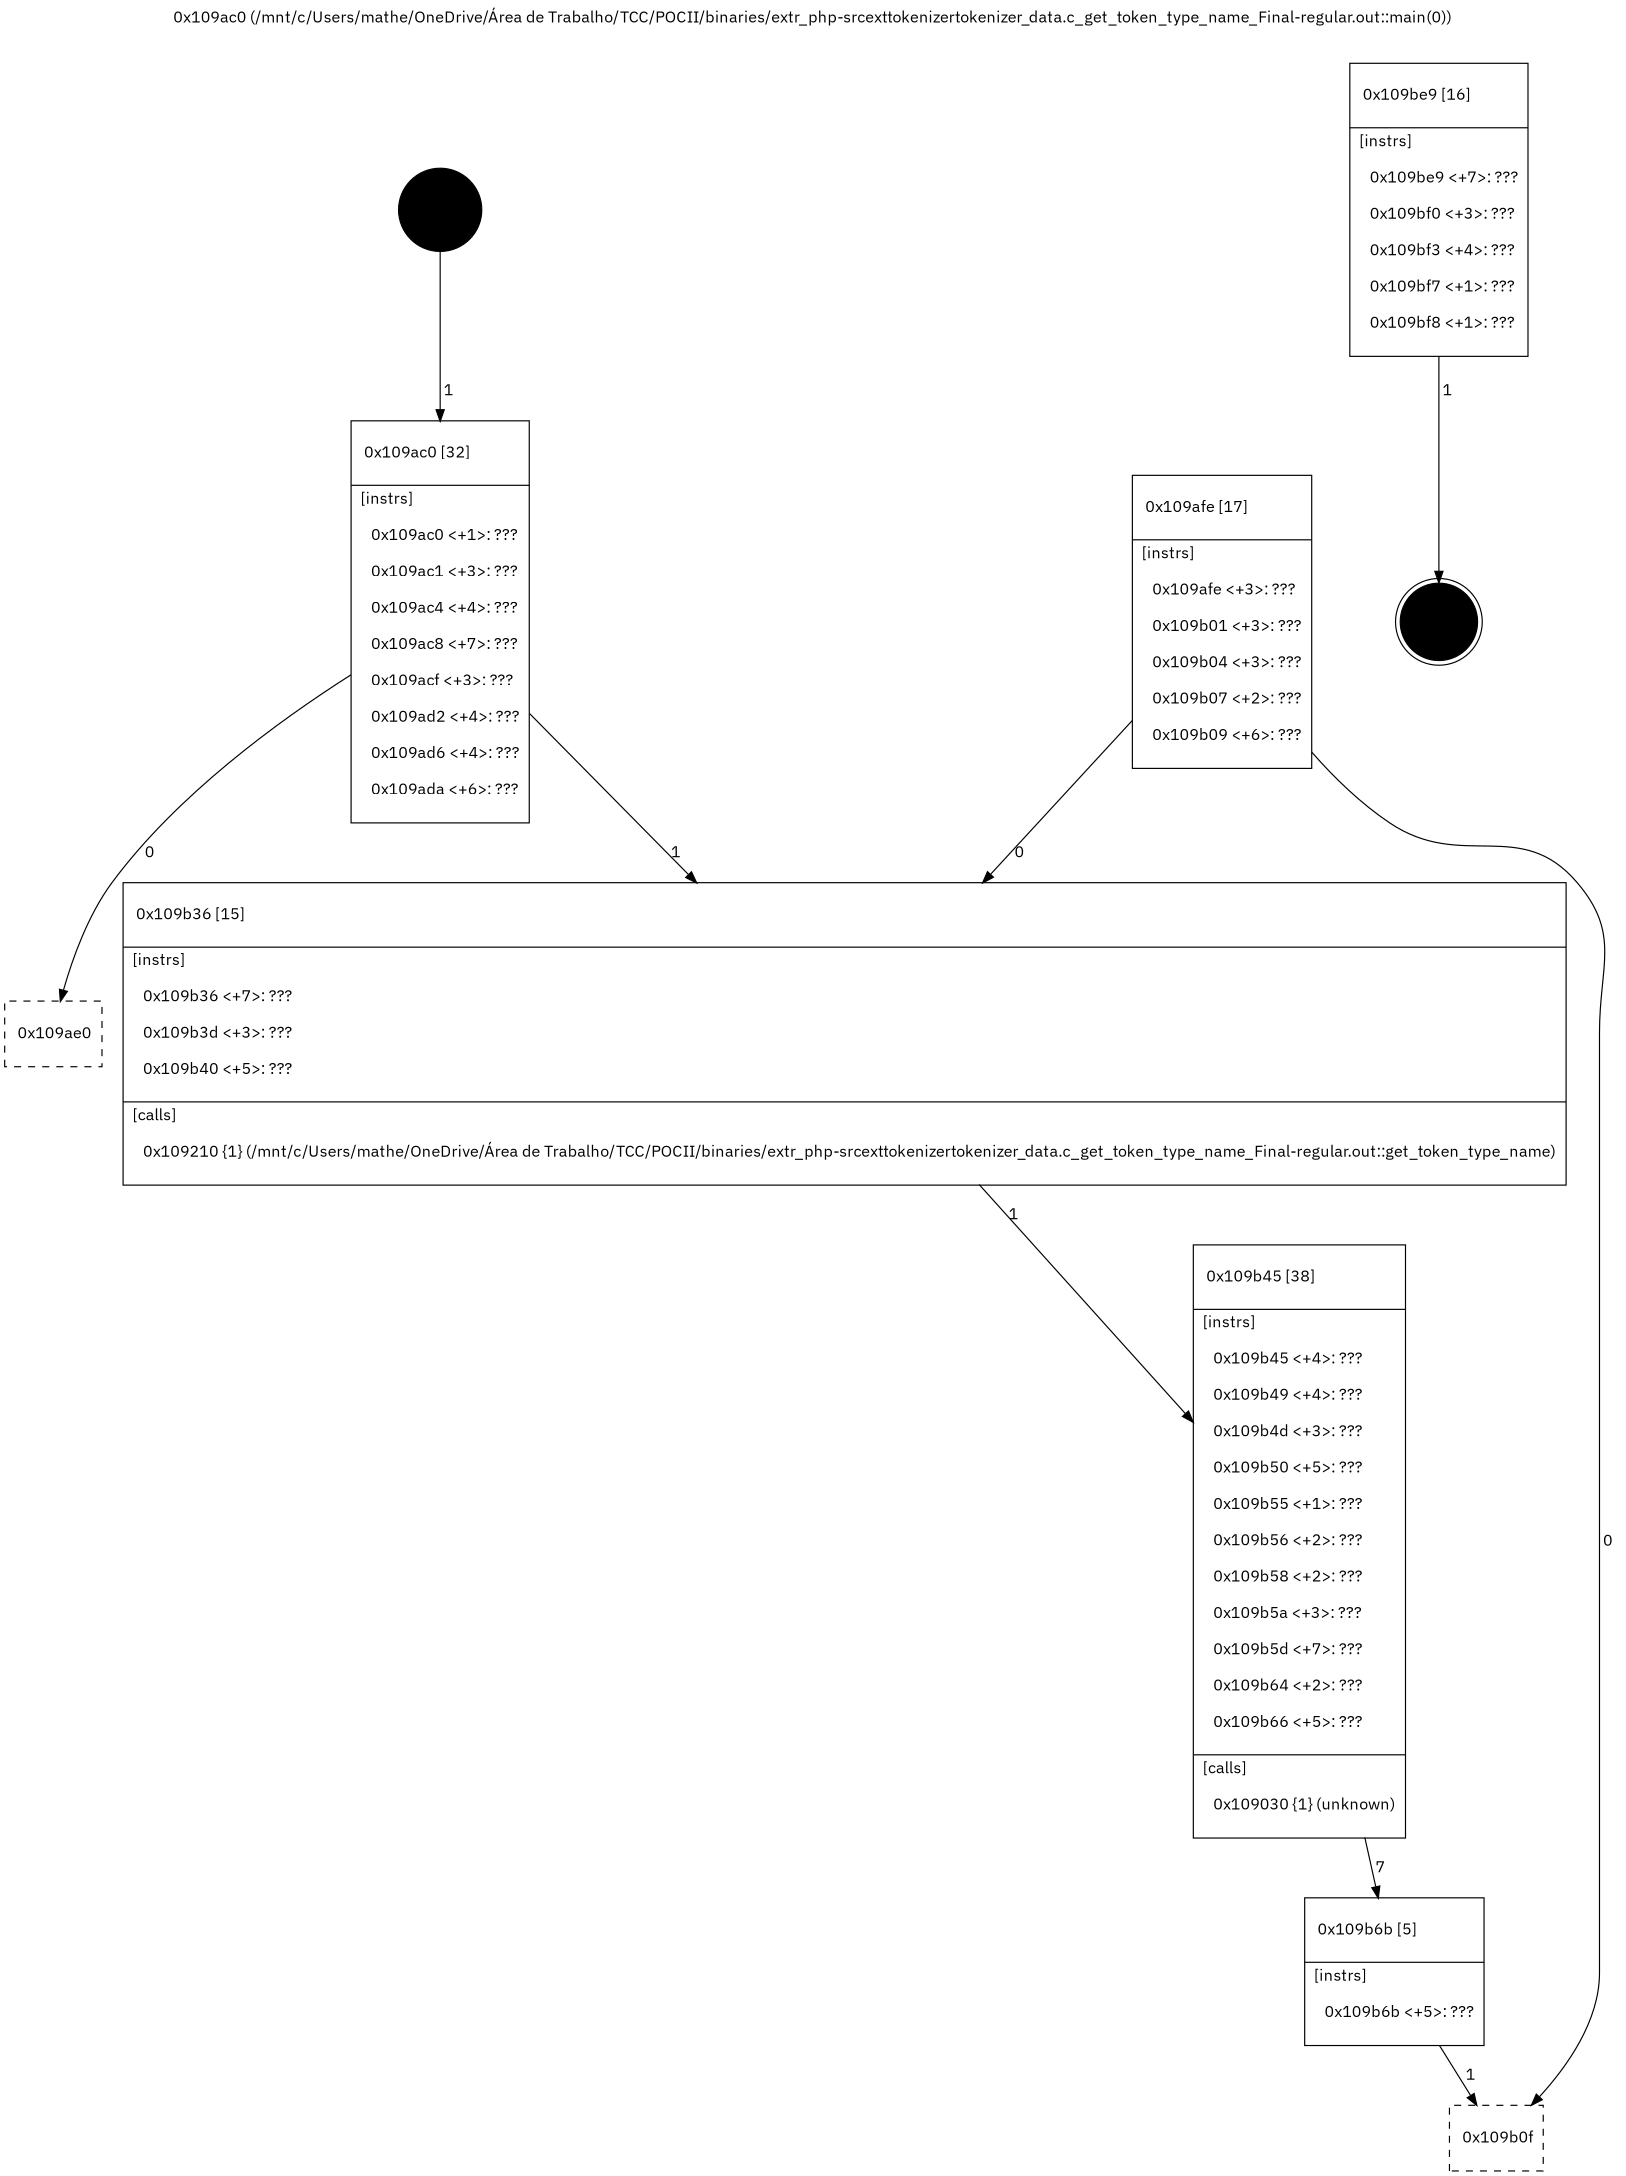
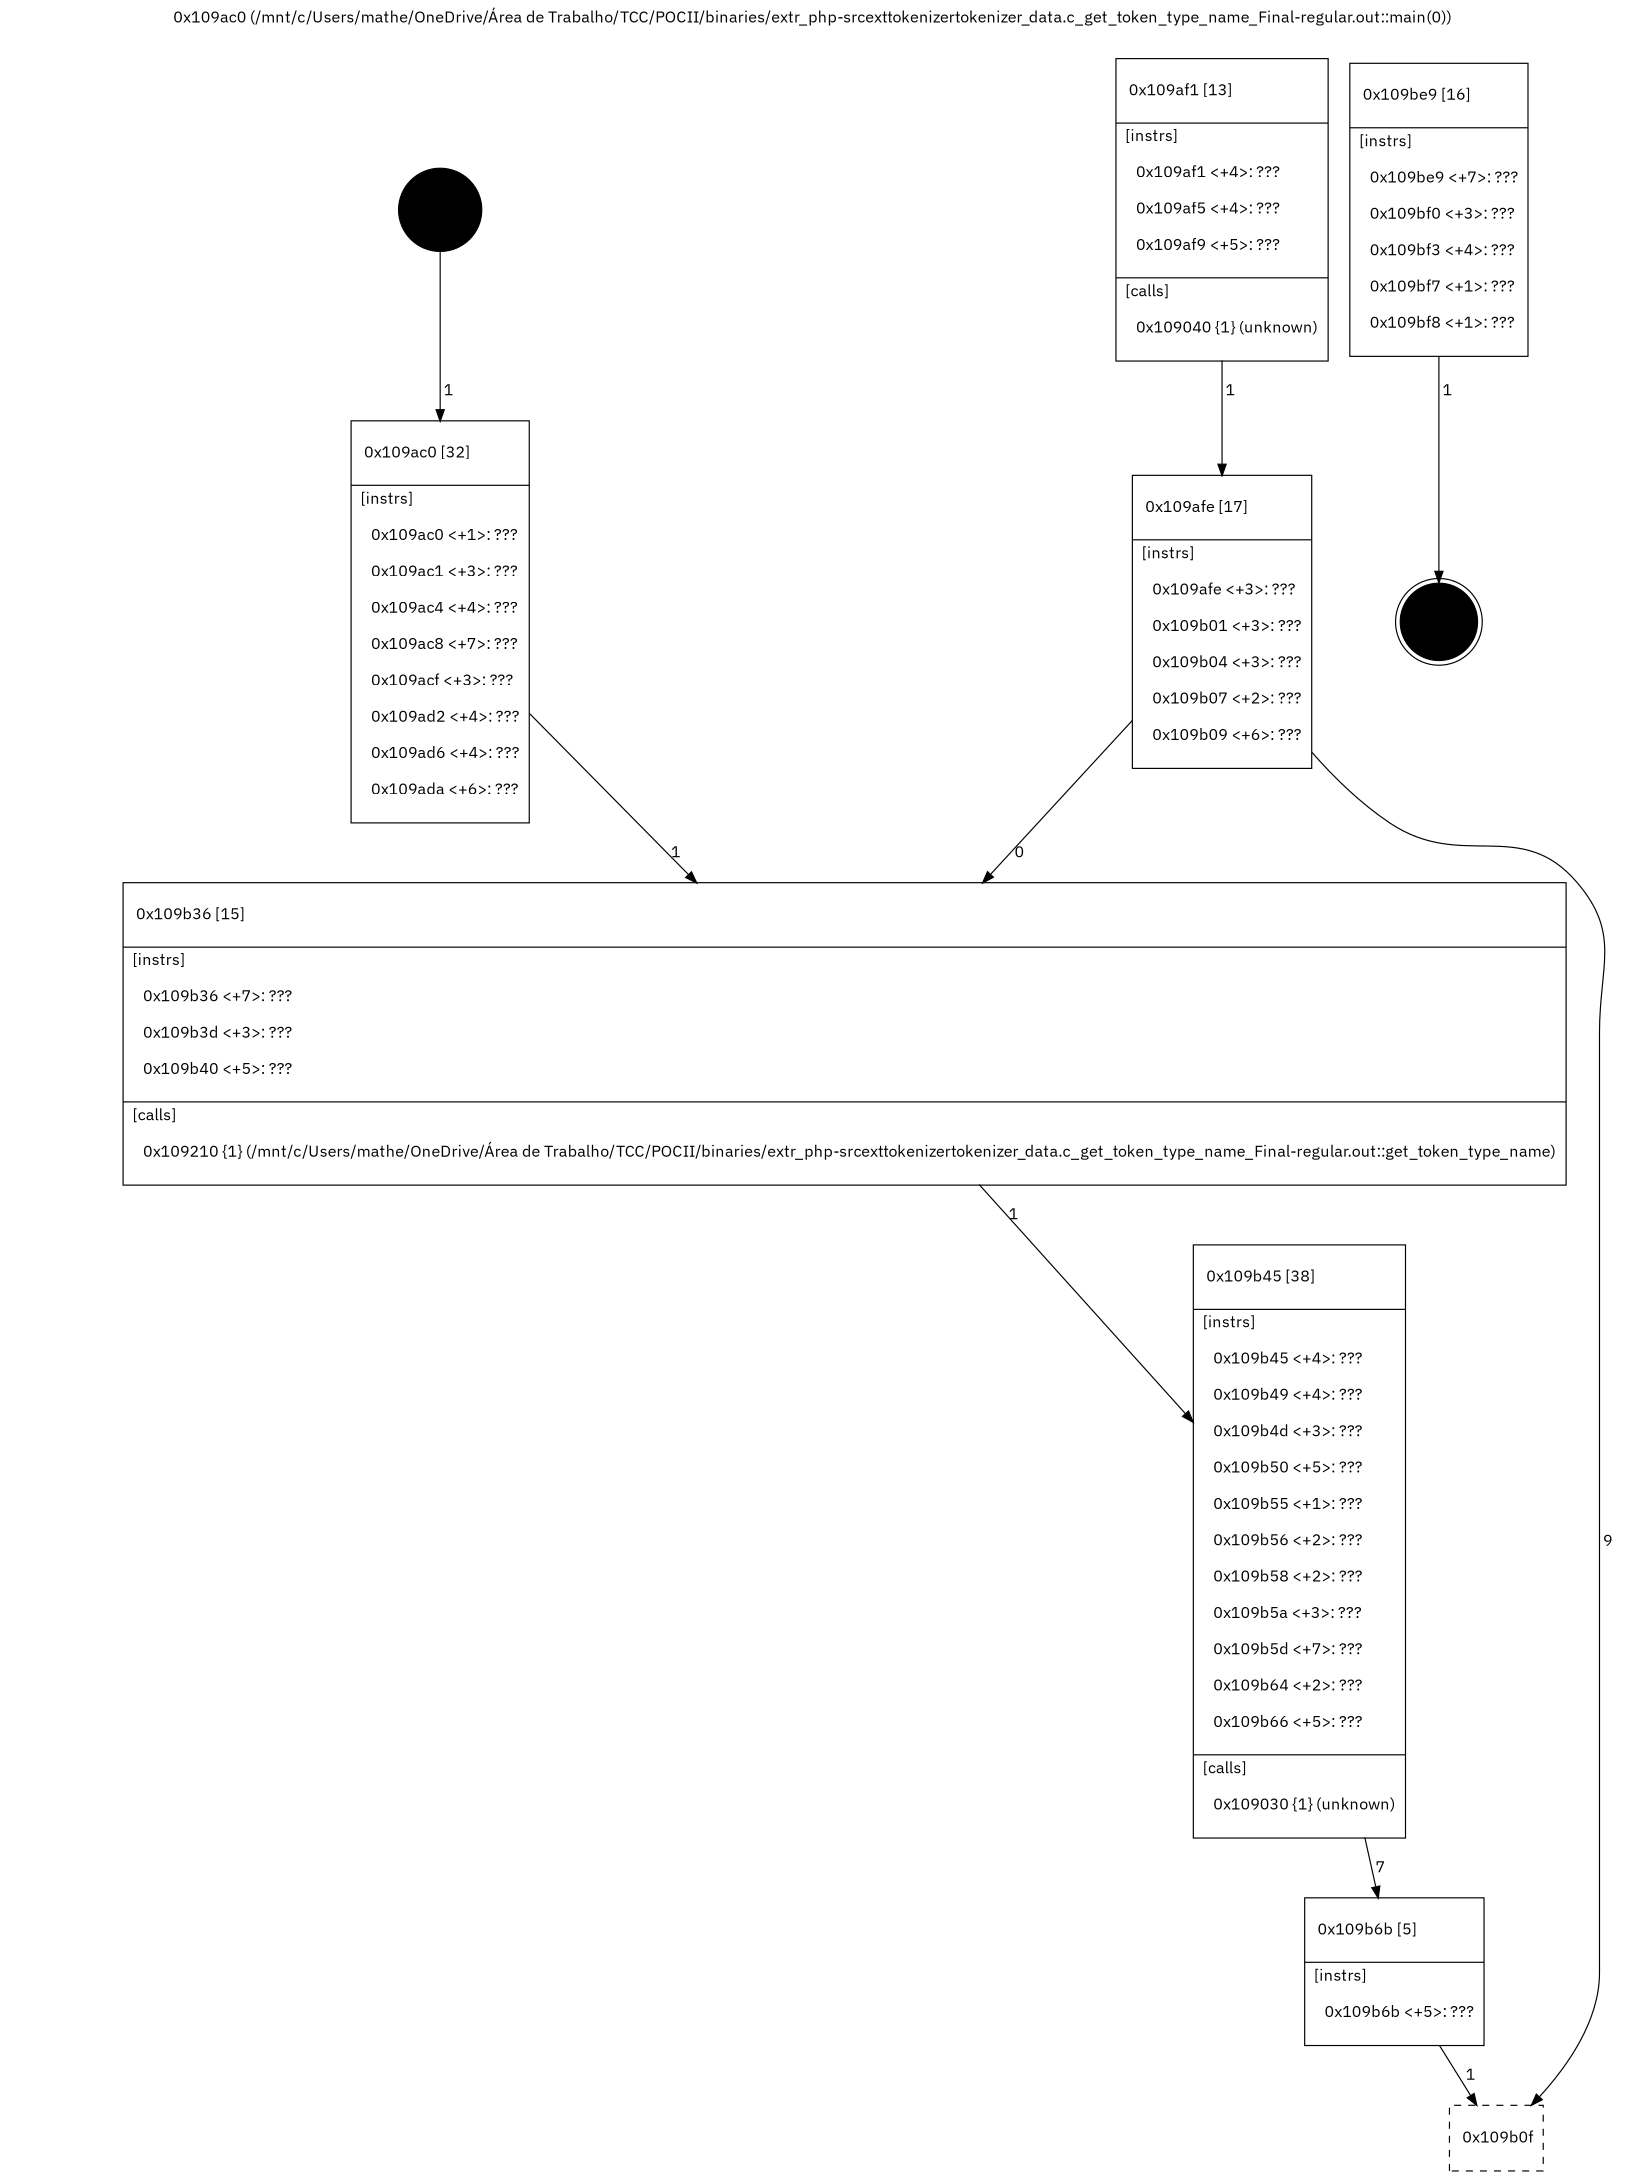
none -> (1222, 210)
(53, 1034) -> none
(1607, 1541) -> (1607, 1541)
